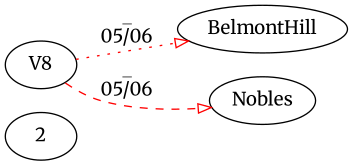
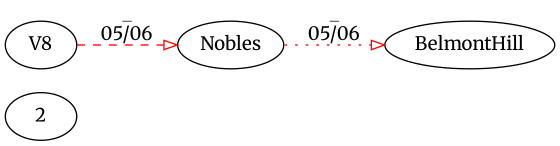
(126, 51) -> (328, 45)
